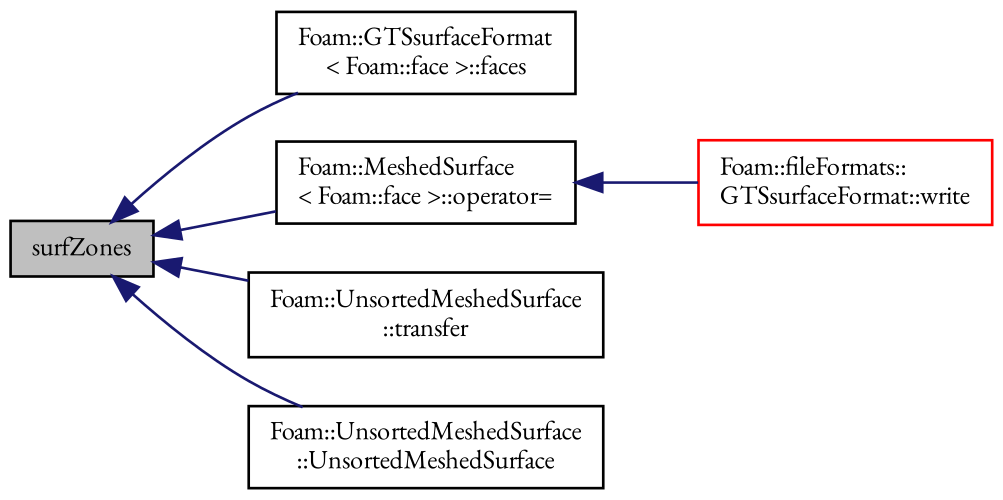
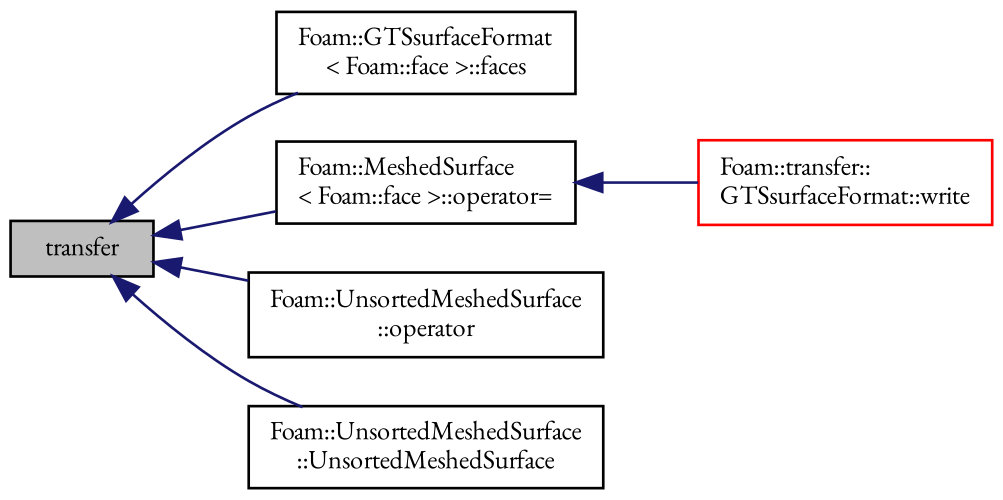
(845, 183) -> (845, 183)
(82, 249) -> (82, 249)
(426, 315) -> (426, 315)
